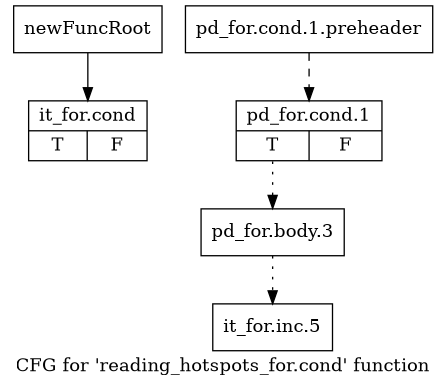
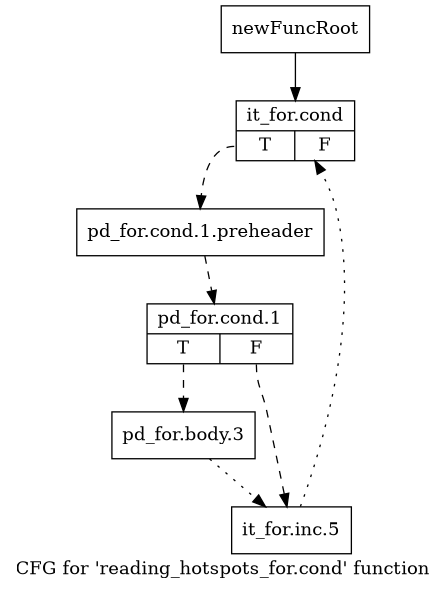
none -> (209, 164)
(273, 178) -> (183, 381)
none -> (341, 340)
none -> (271, 429)
